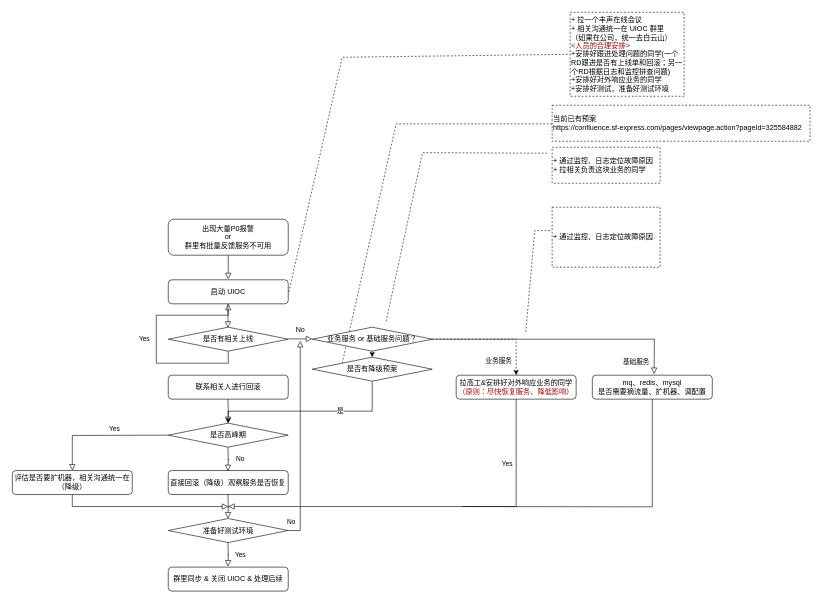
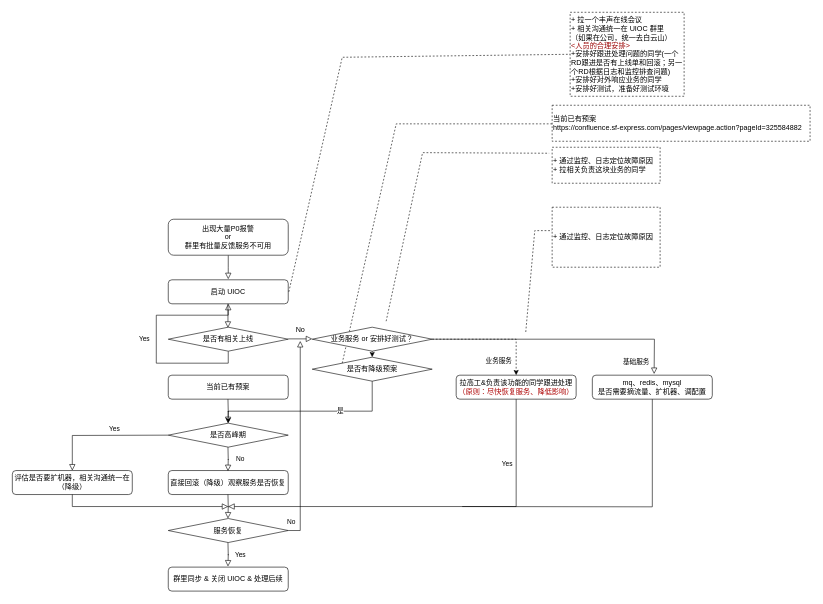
(372, 339) -> (372, 339)
(228, 387) -> (228, 387)
(516, 387) -> (516, 387)
(228, 531) -> (228, 531)
